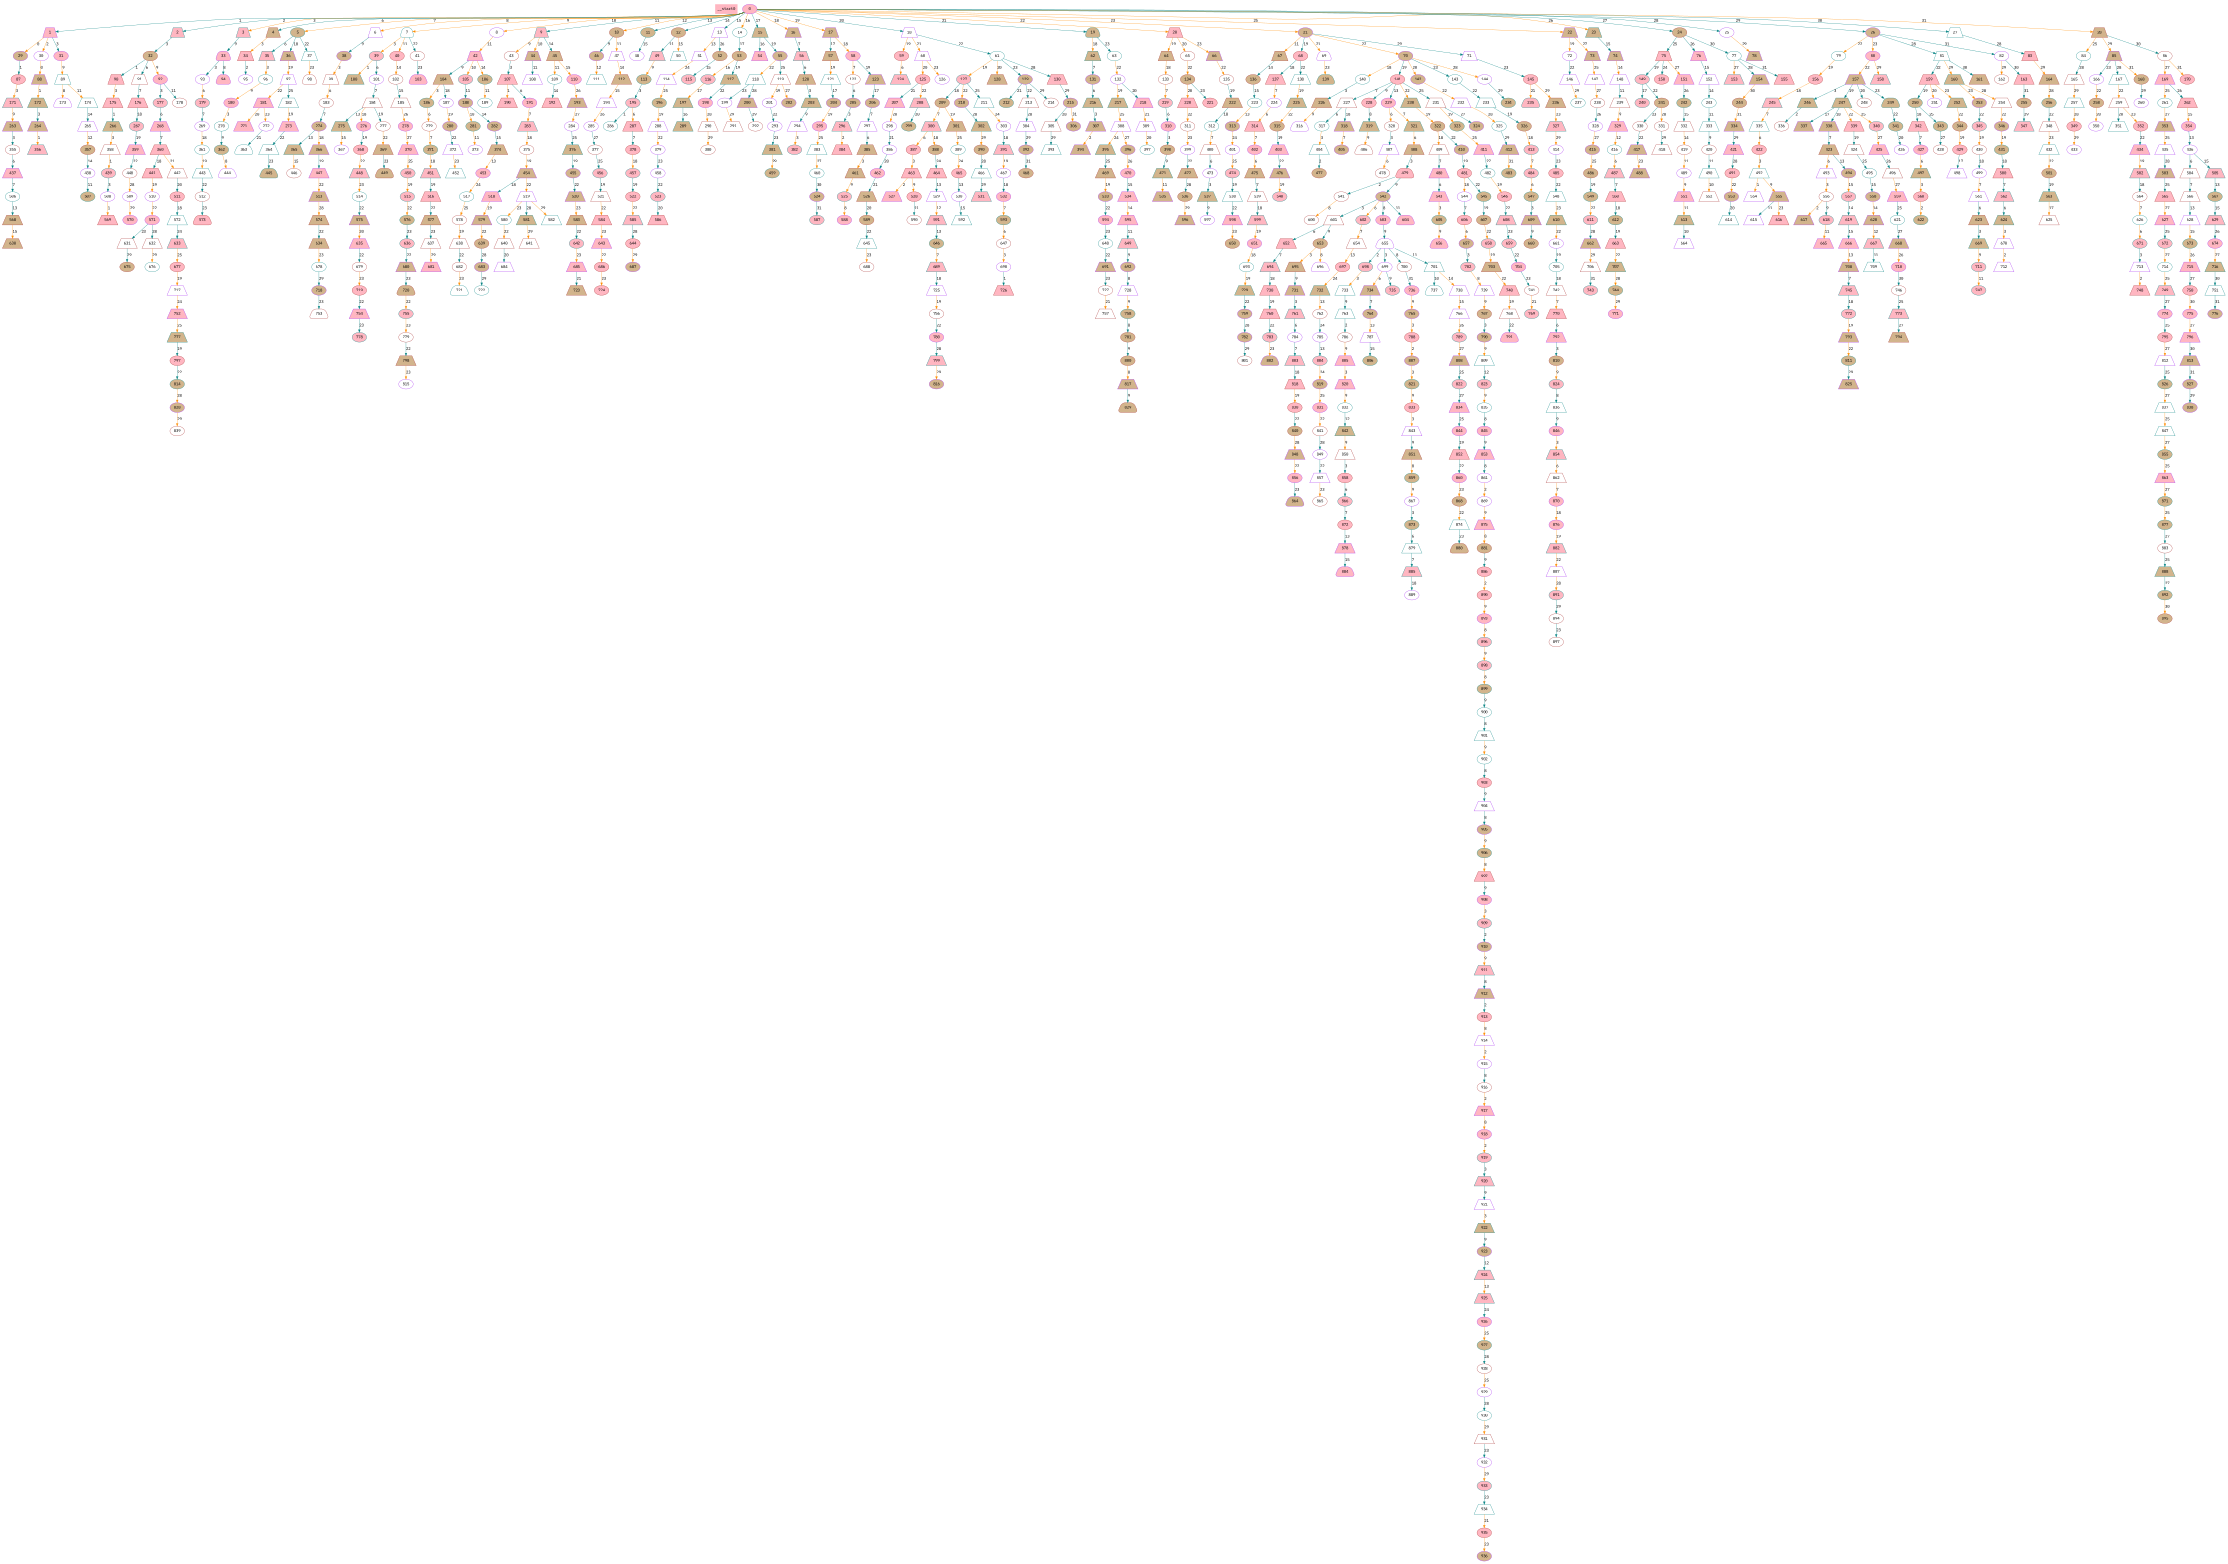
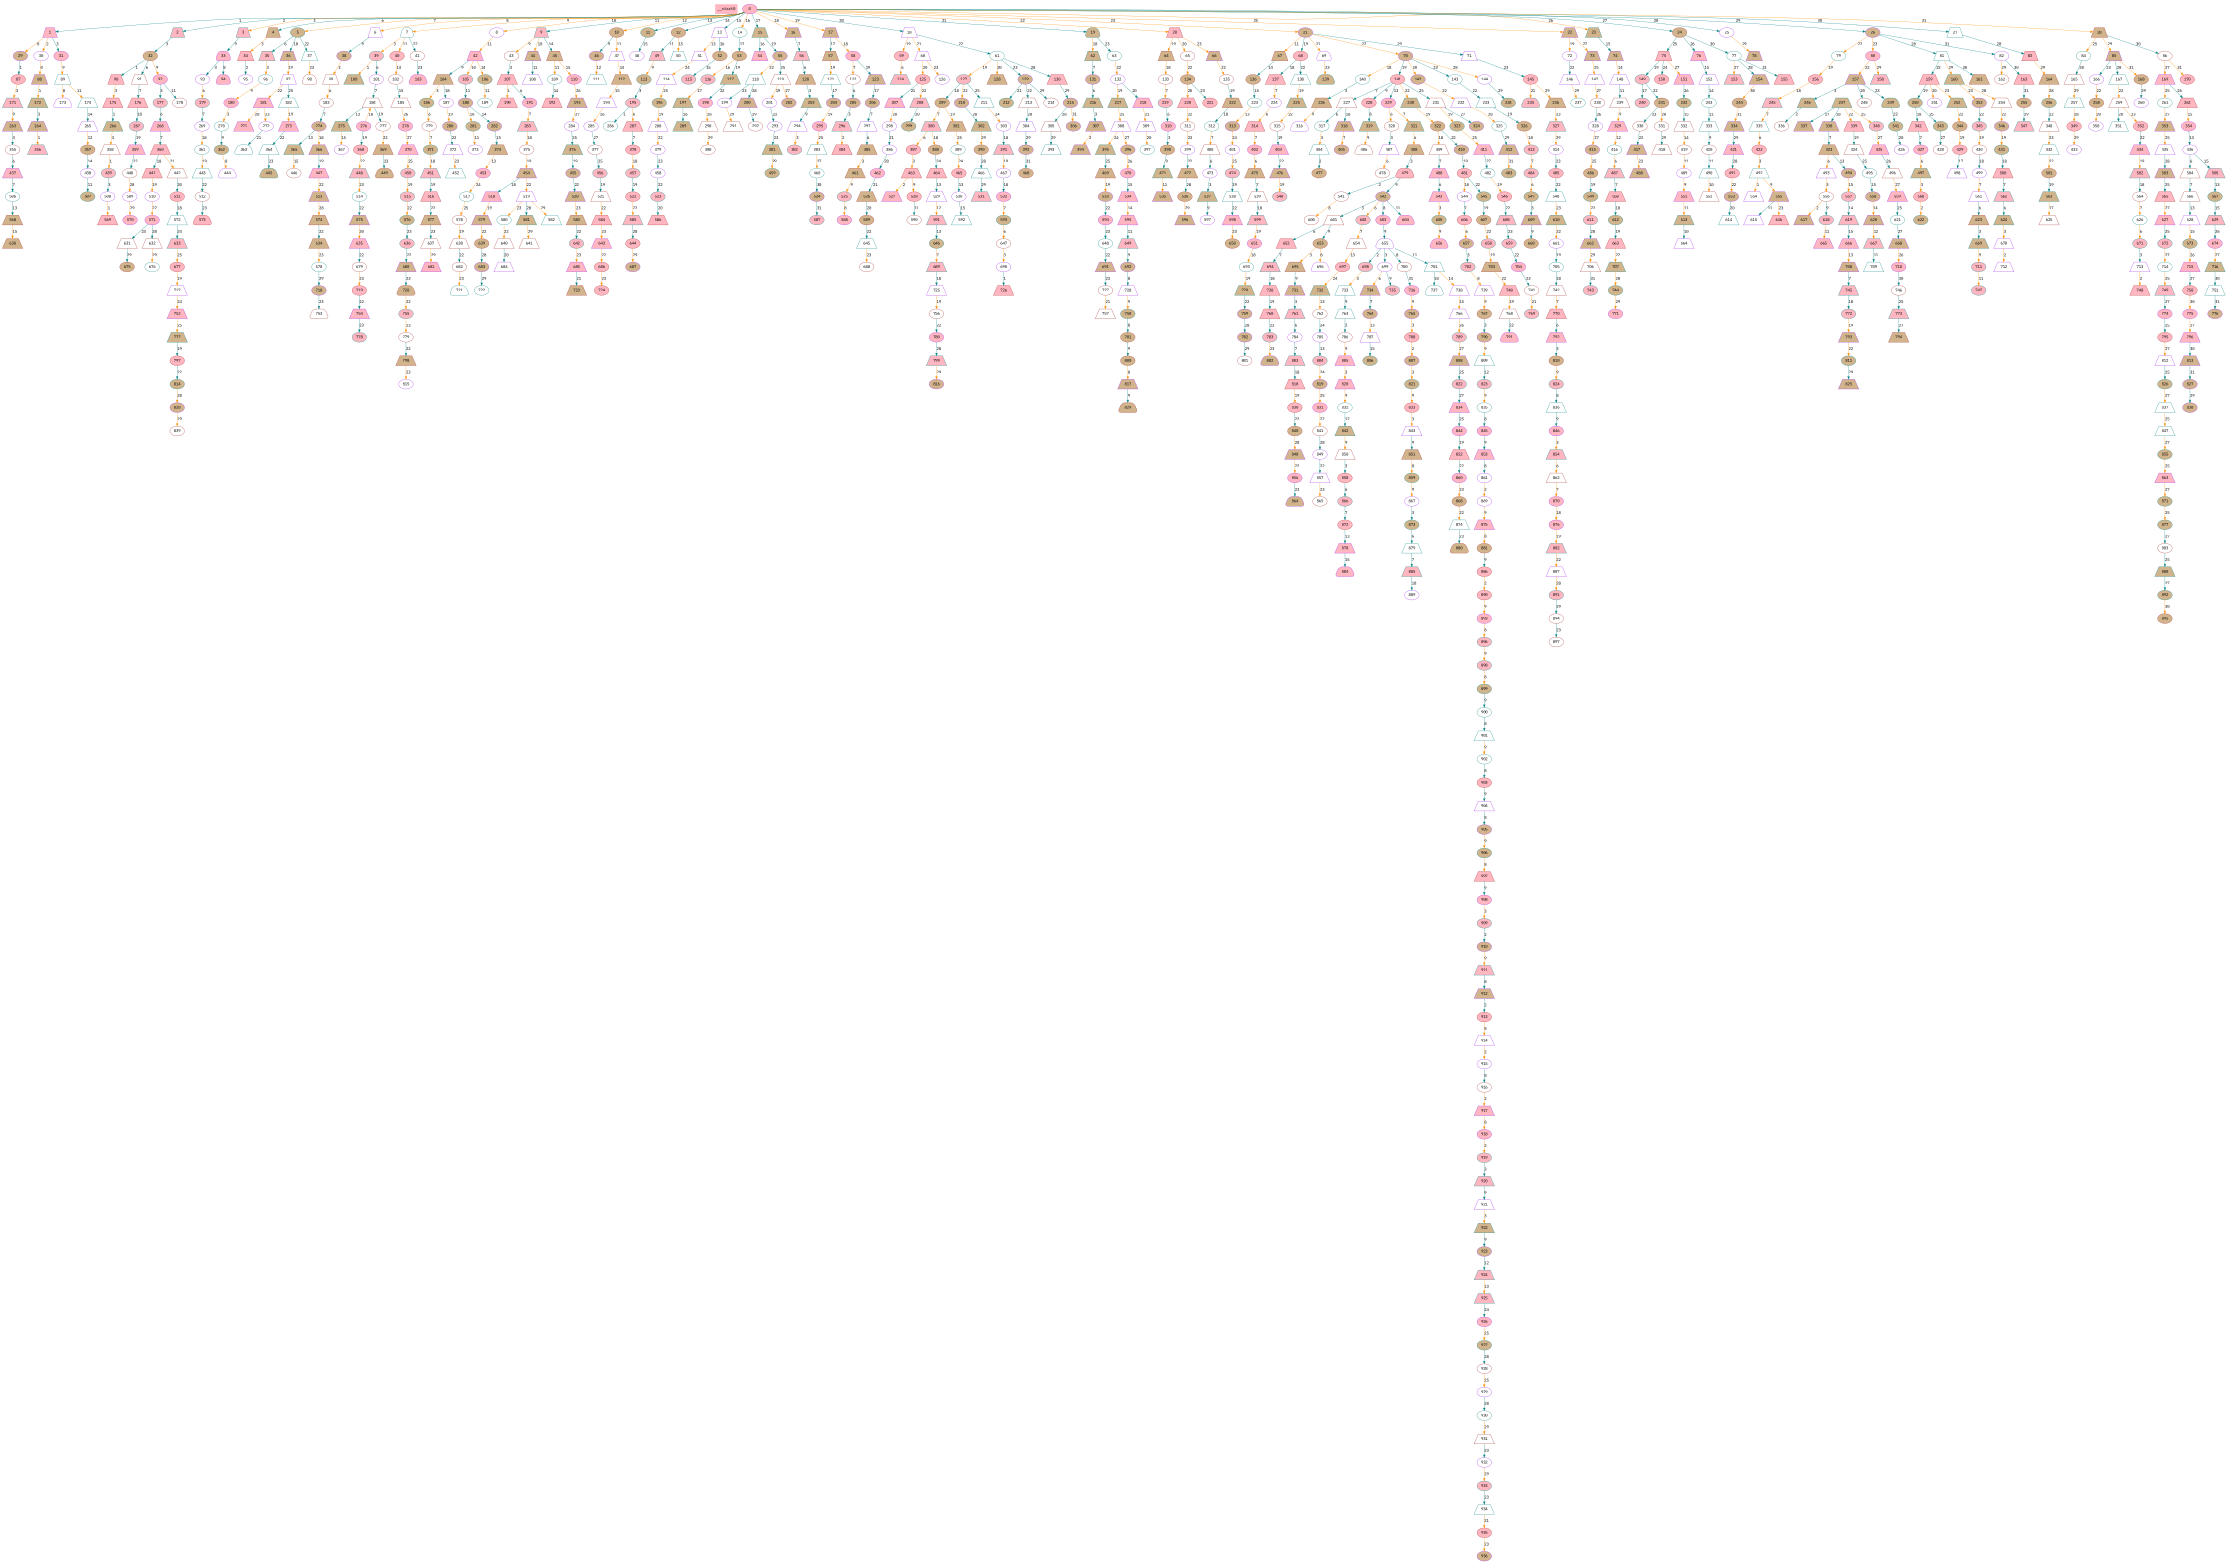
(1849, 90) -> none
(362, 113) -> (367, 116)
(1277, 126) -> (1277, 126)
